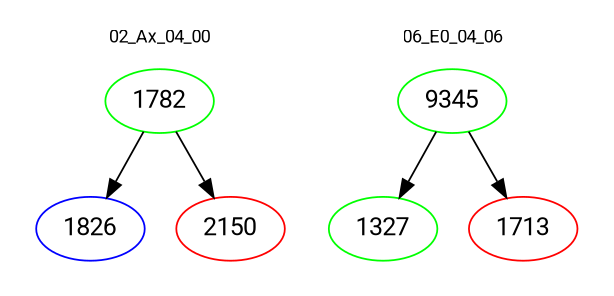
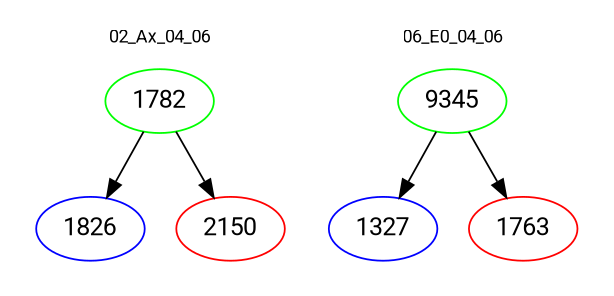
(161, 38) -> (161, 38)
(383, 229) -> (383, 229)
(523, 229) -> (523, 229)
